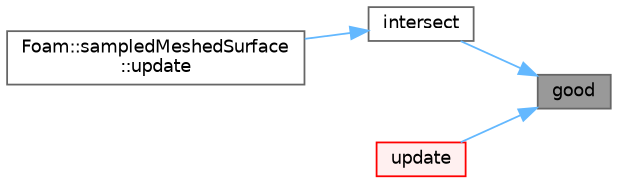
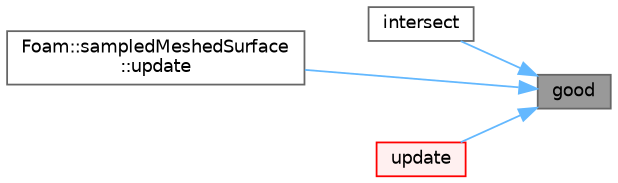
(328, 36) -> (412, 79)
